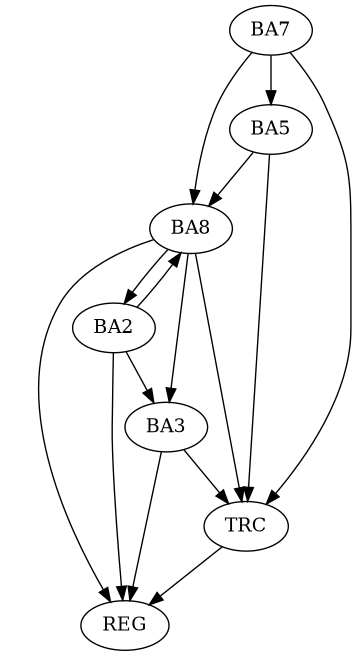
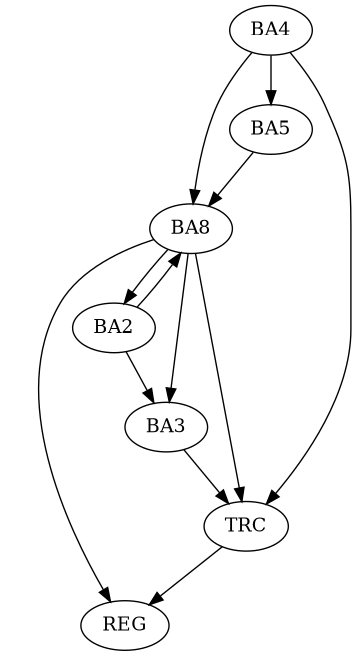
(271, 30) -> (271, 30)
(259, 321) -> none
(113, 470) -> none
(147, 520) -> none
